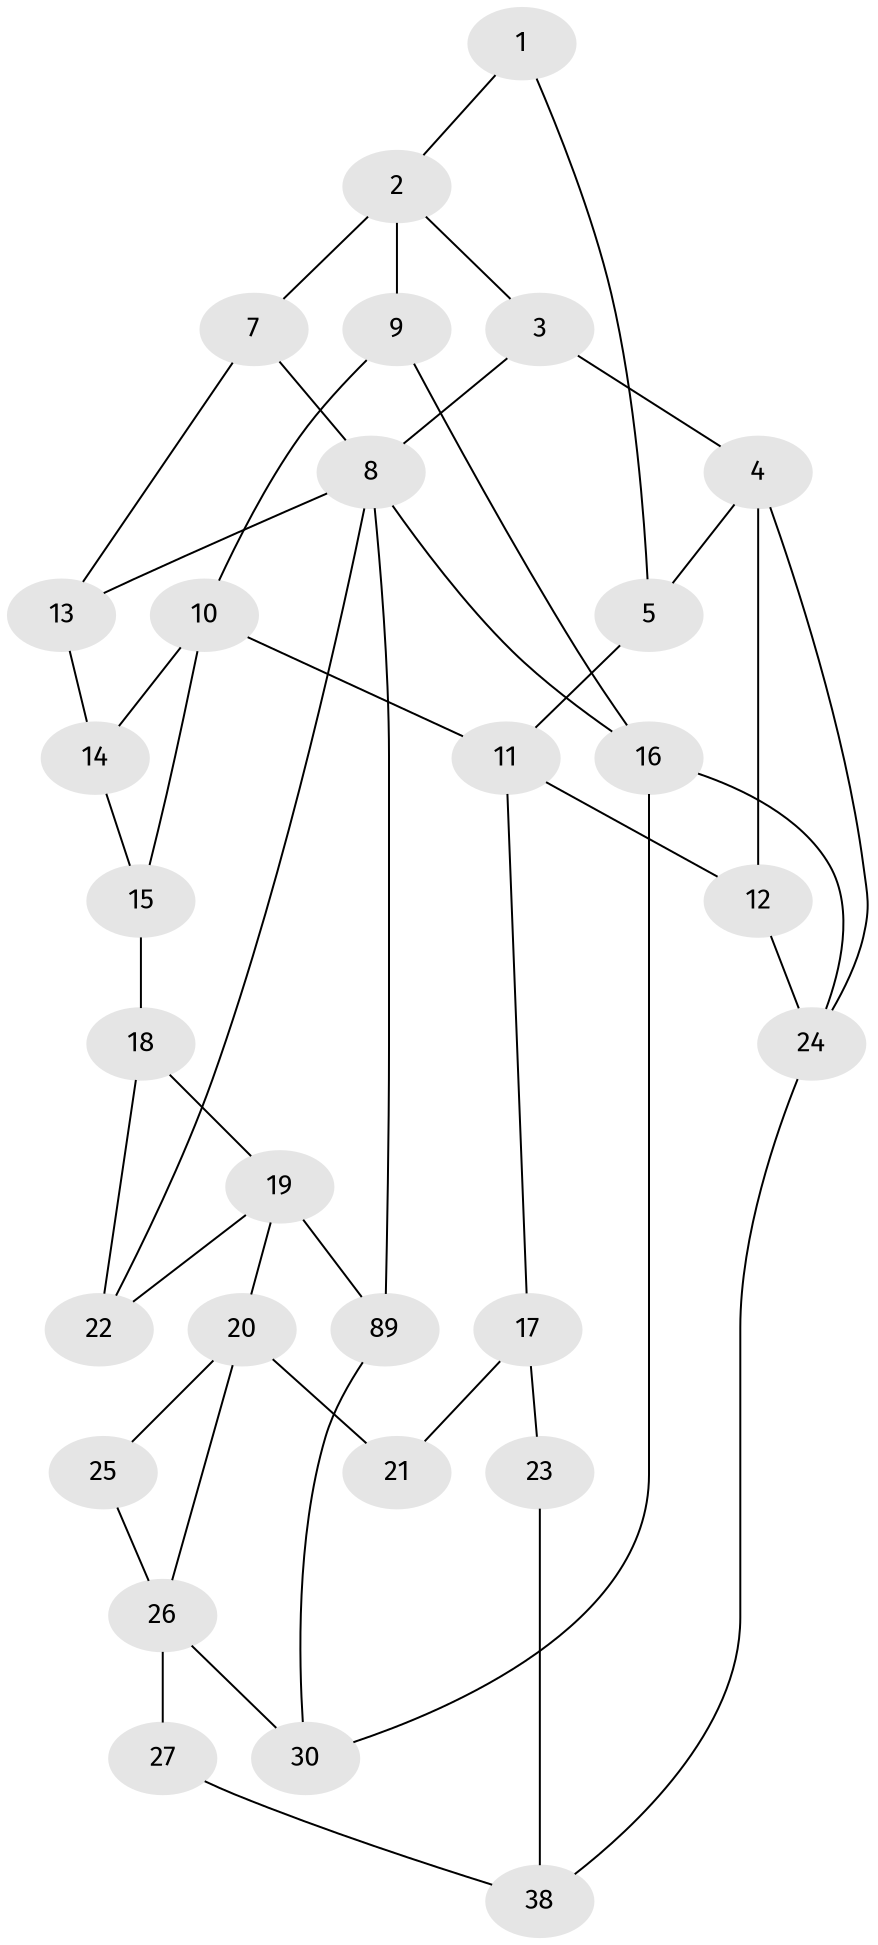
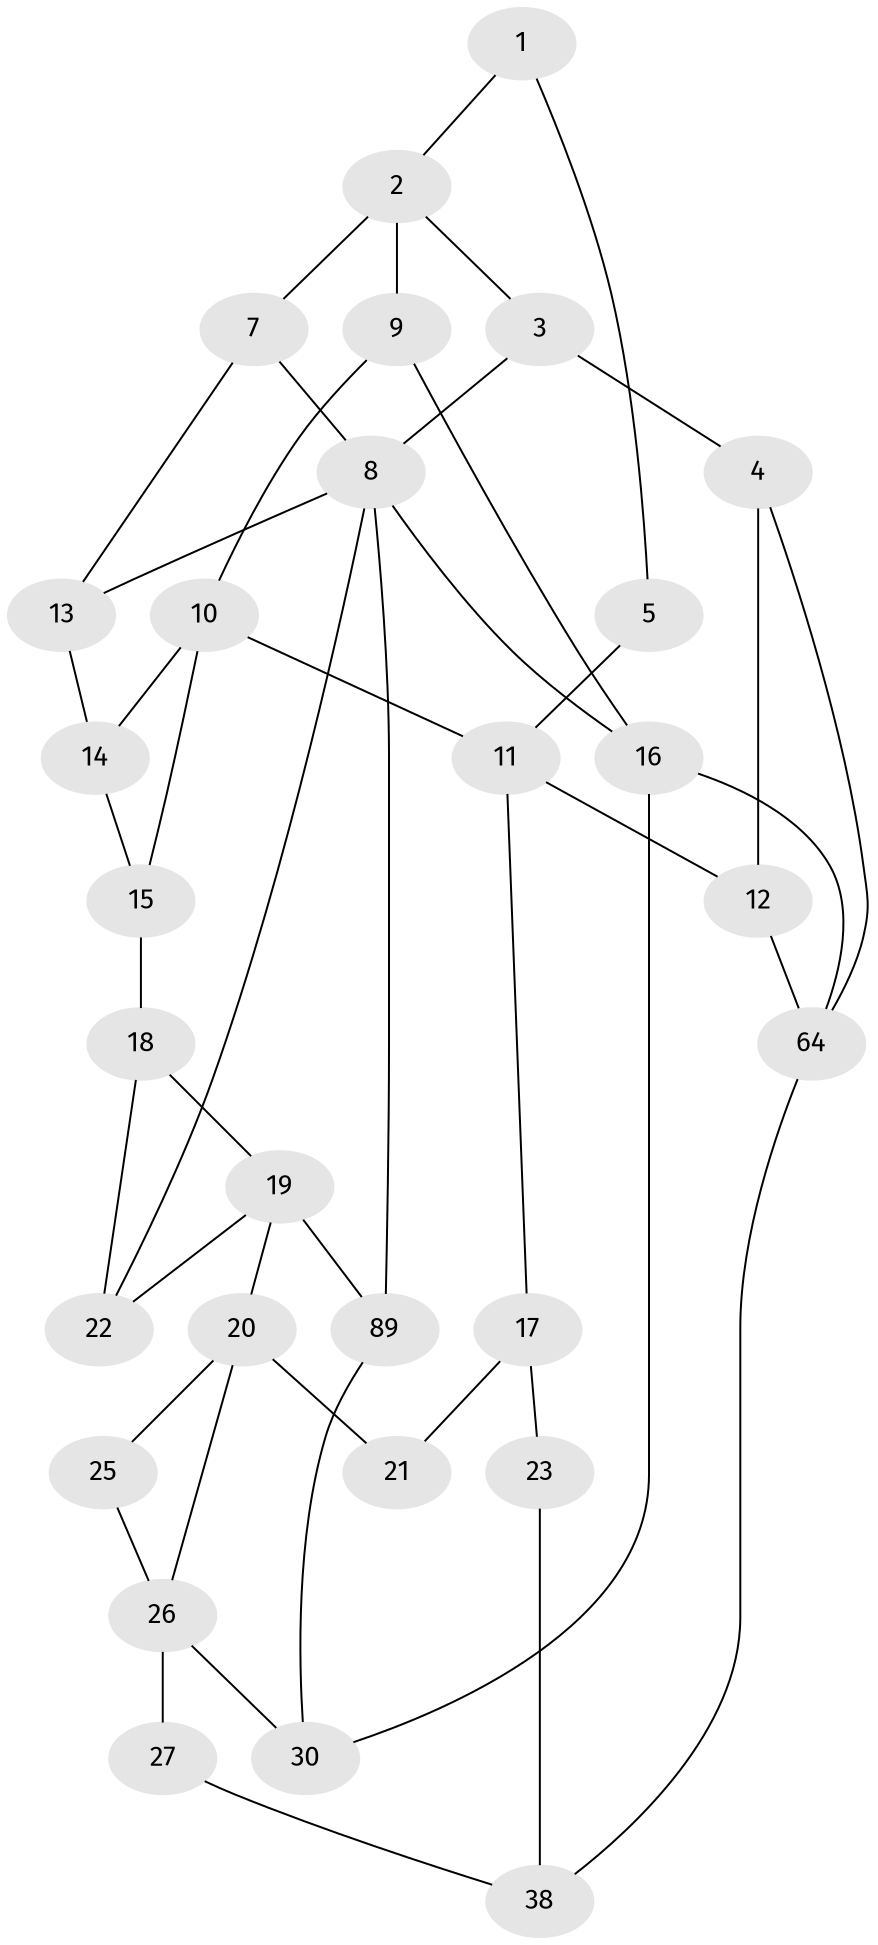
(704, 544) -> none
(812, 1044) -> (812, 1044)
